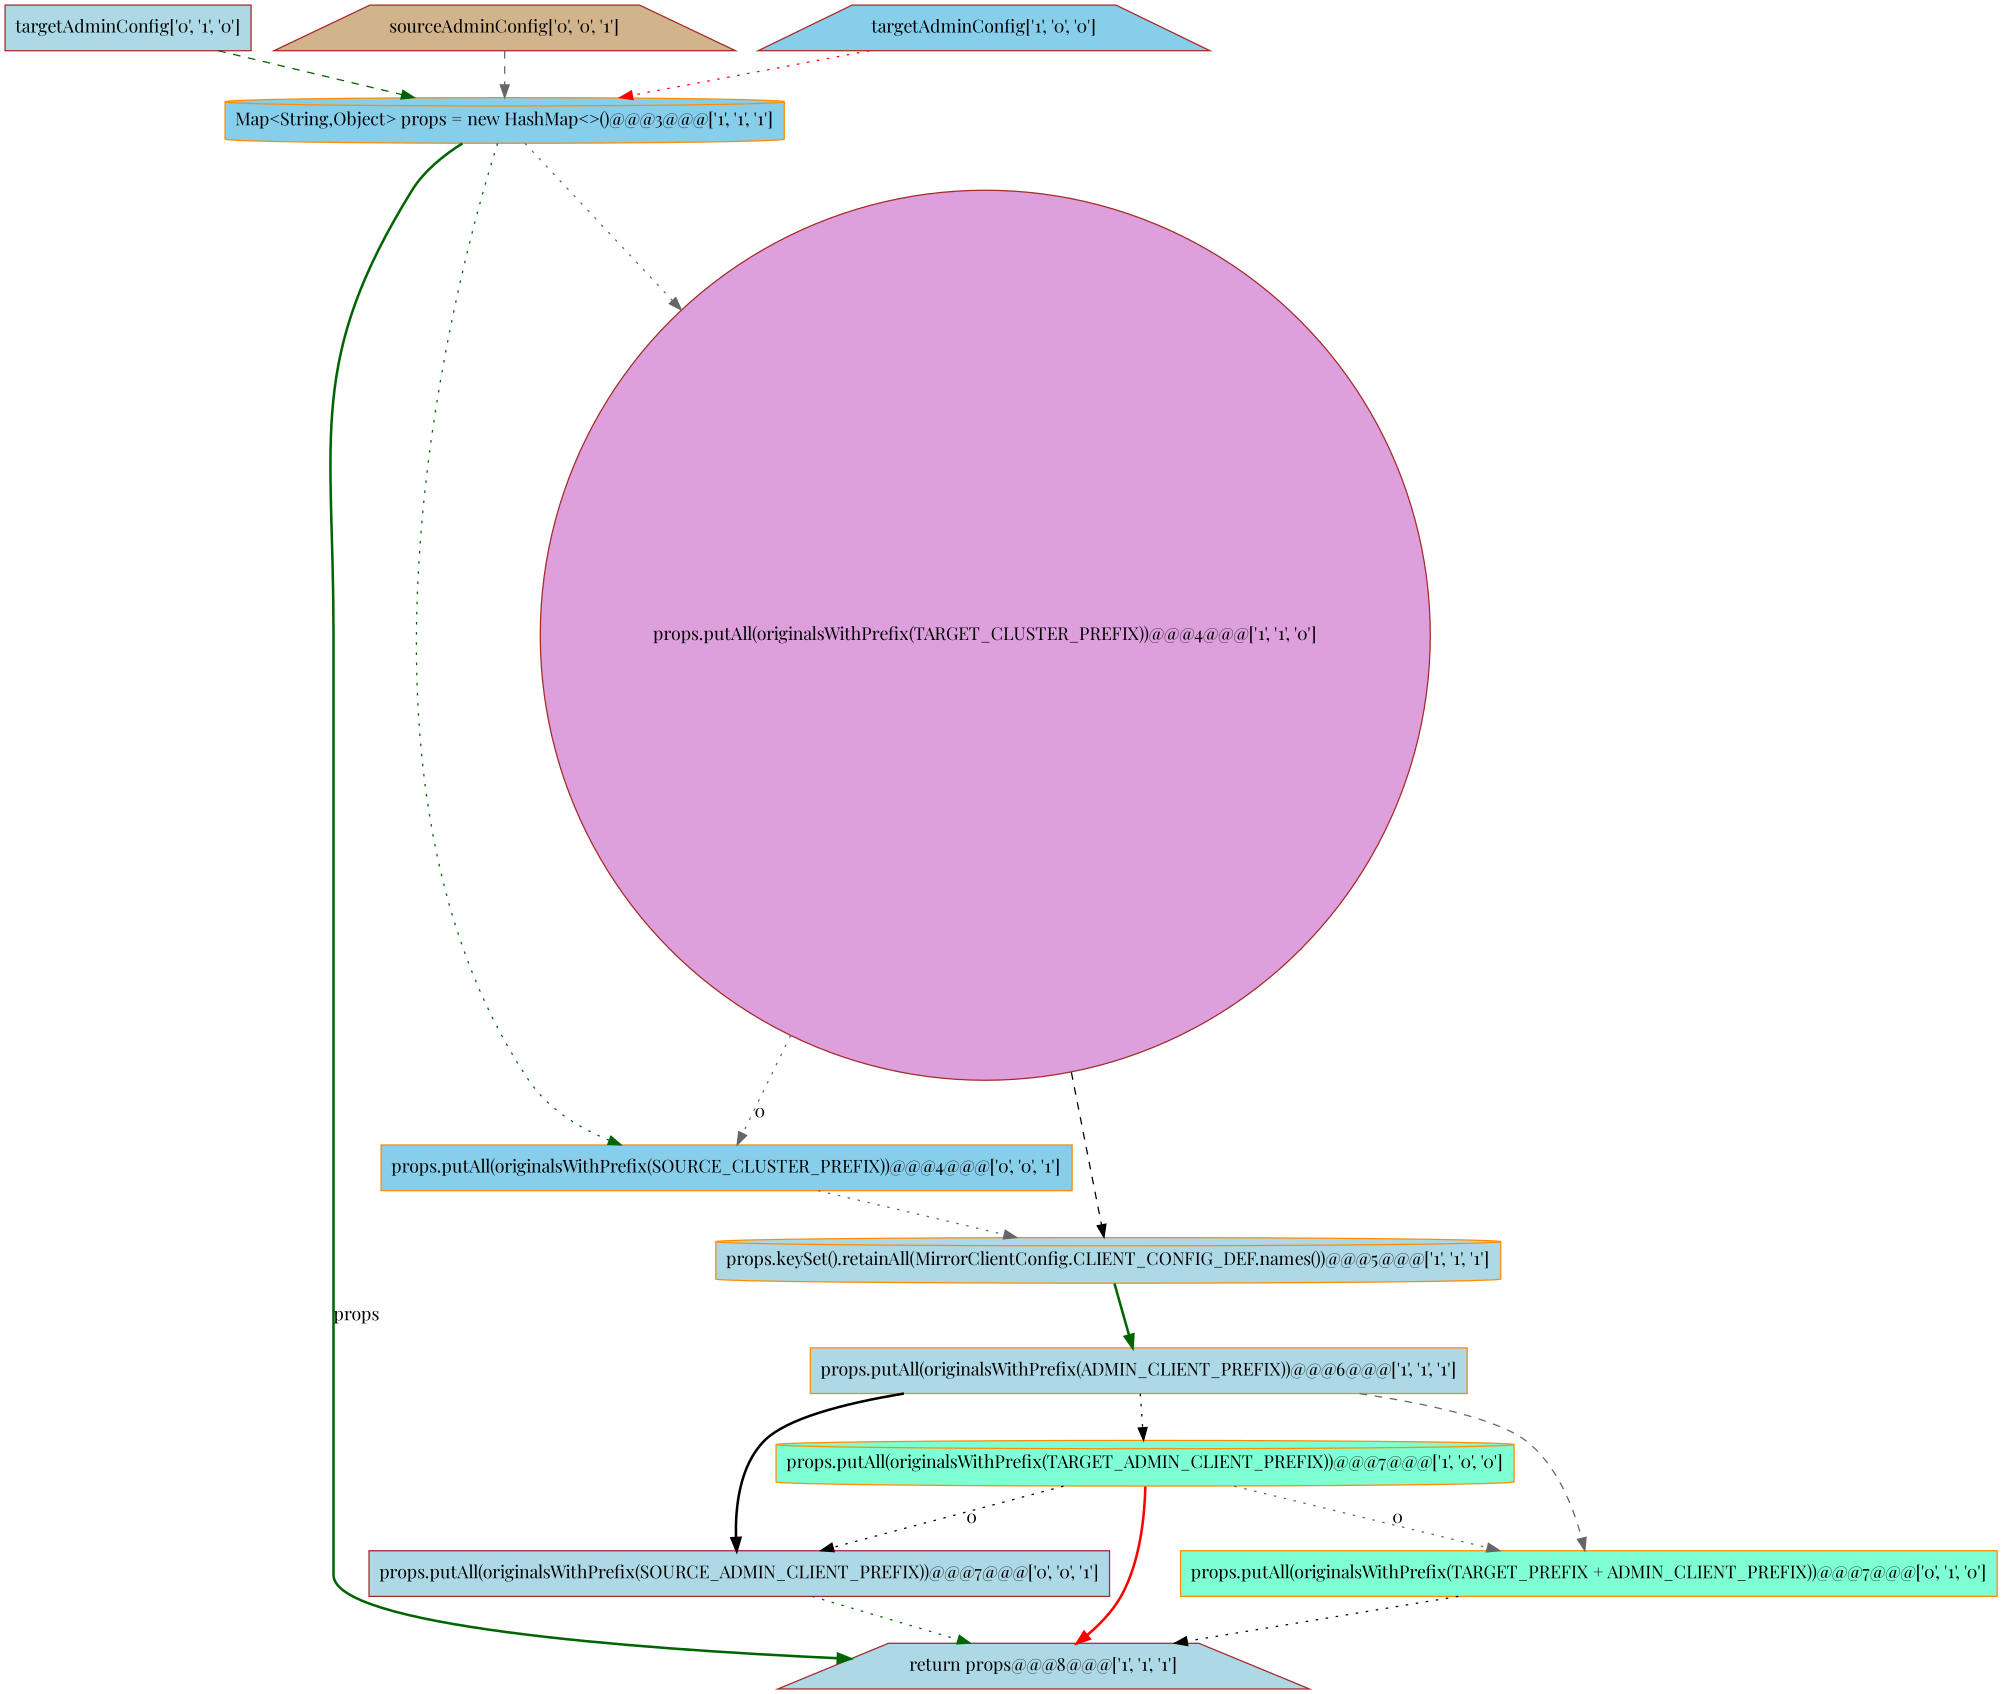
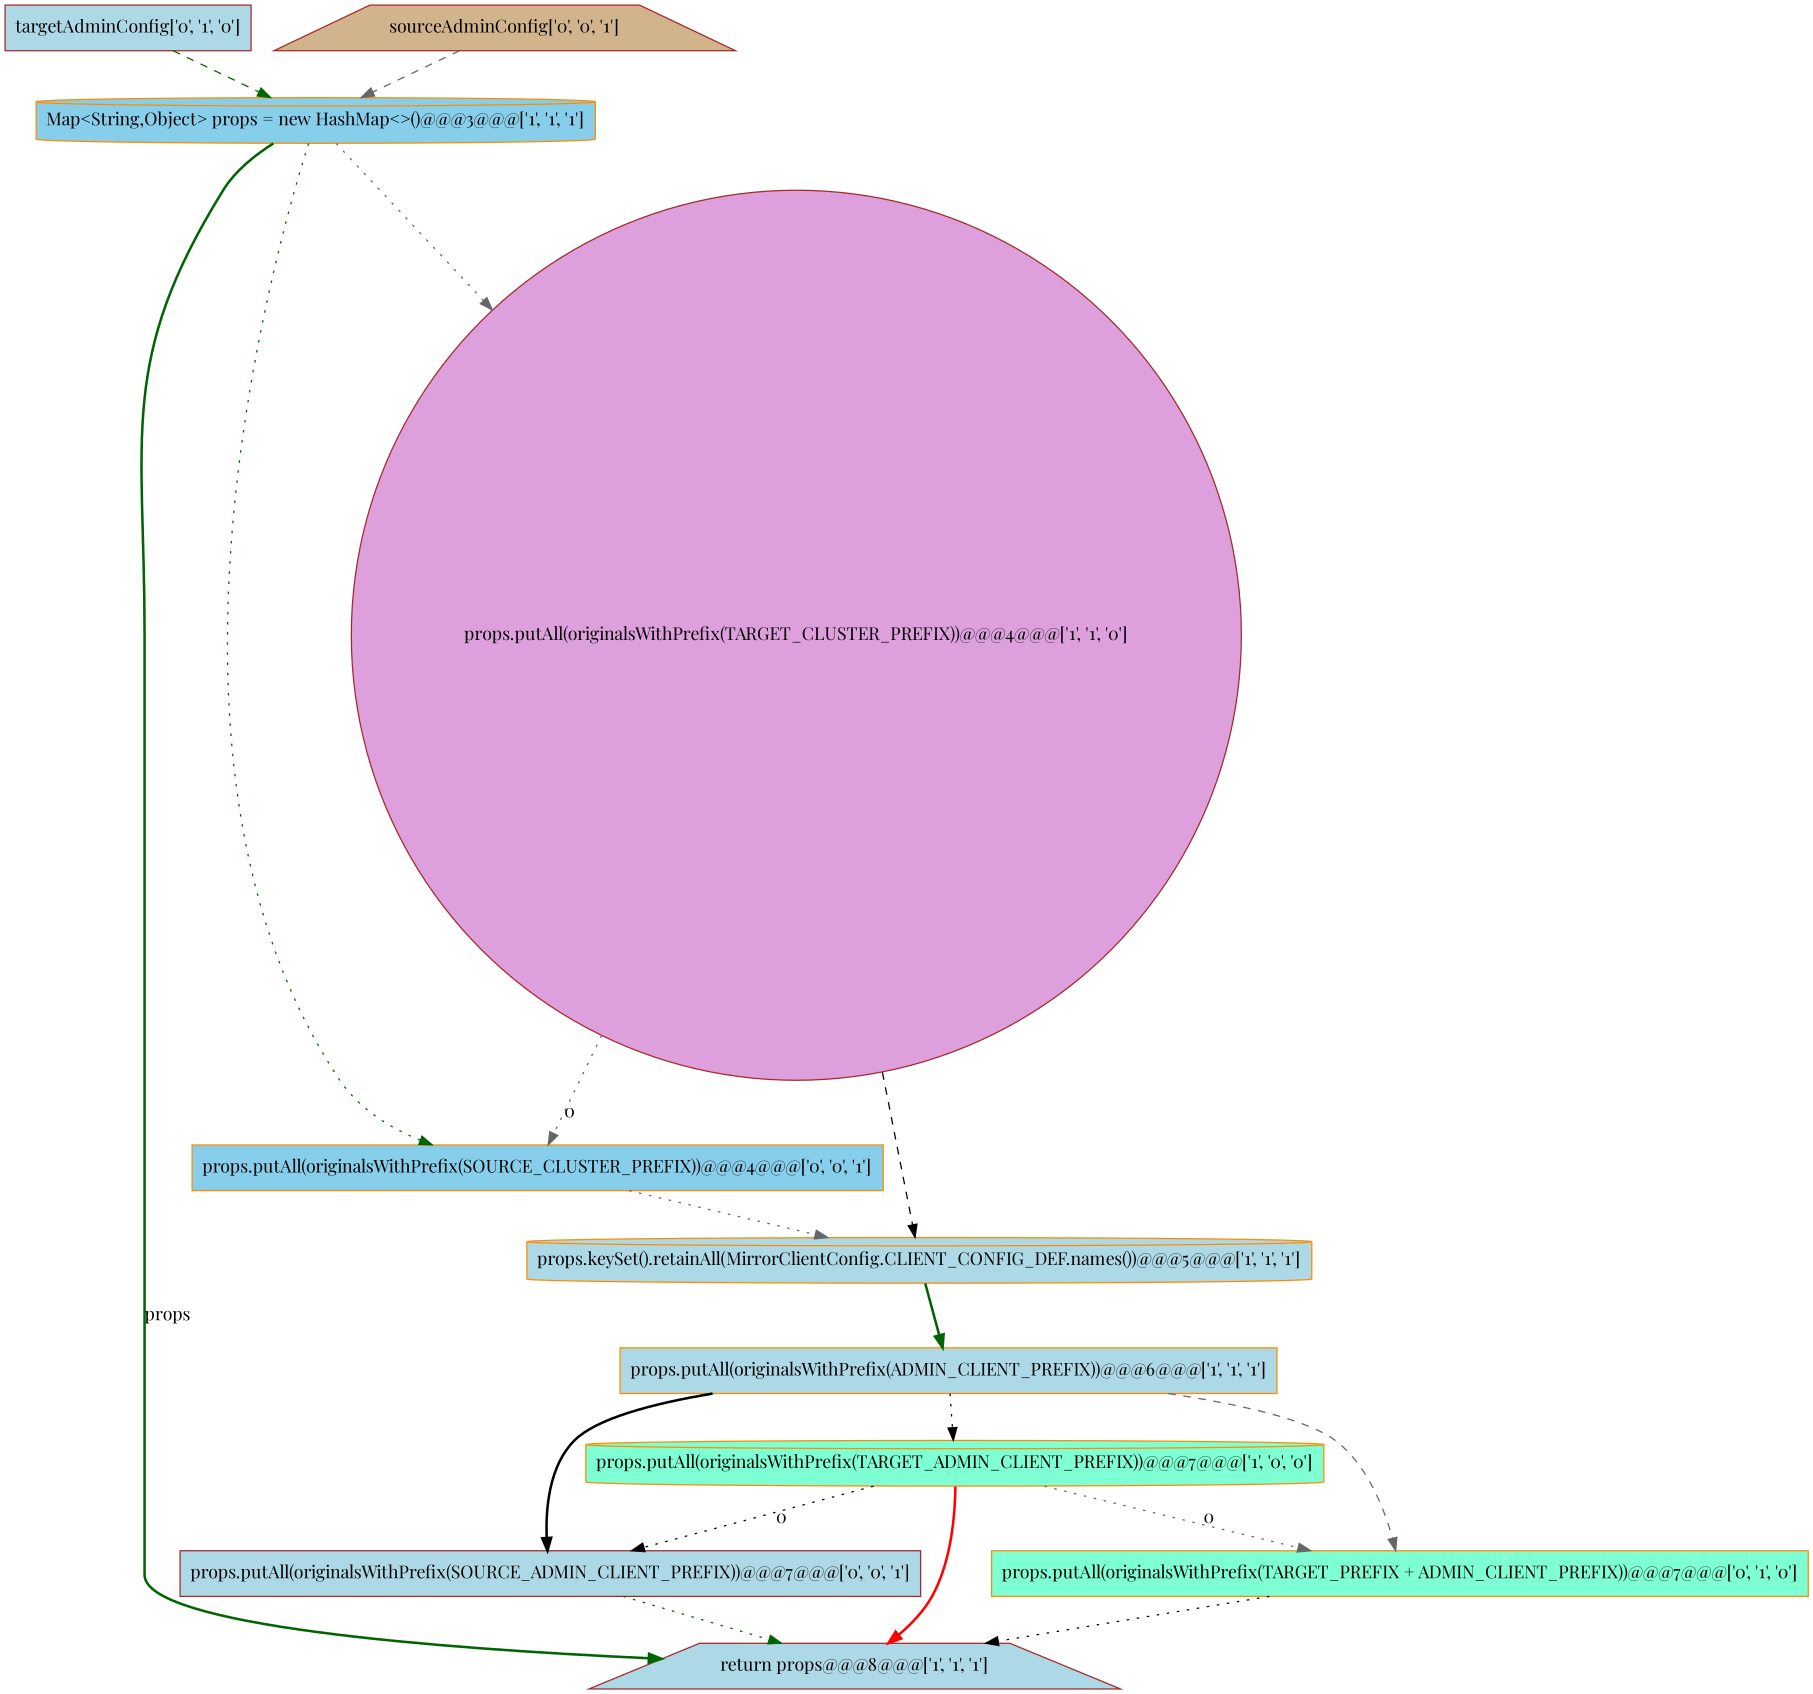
(984, 28) -> none
